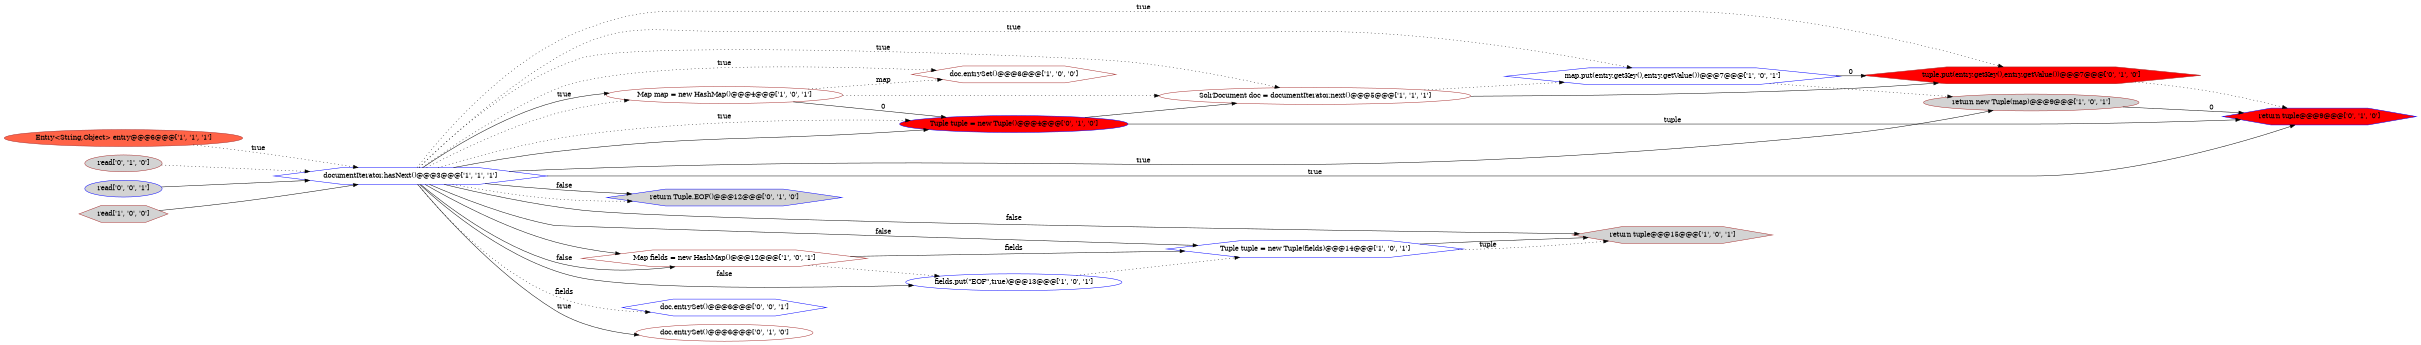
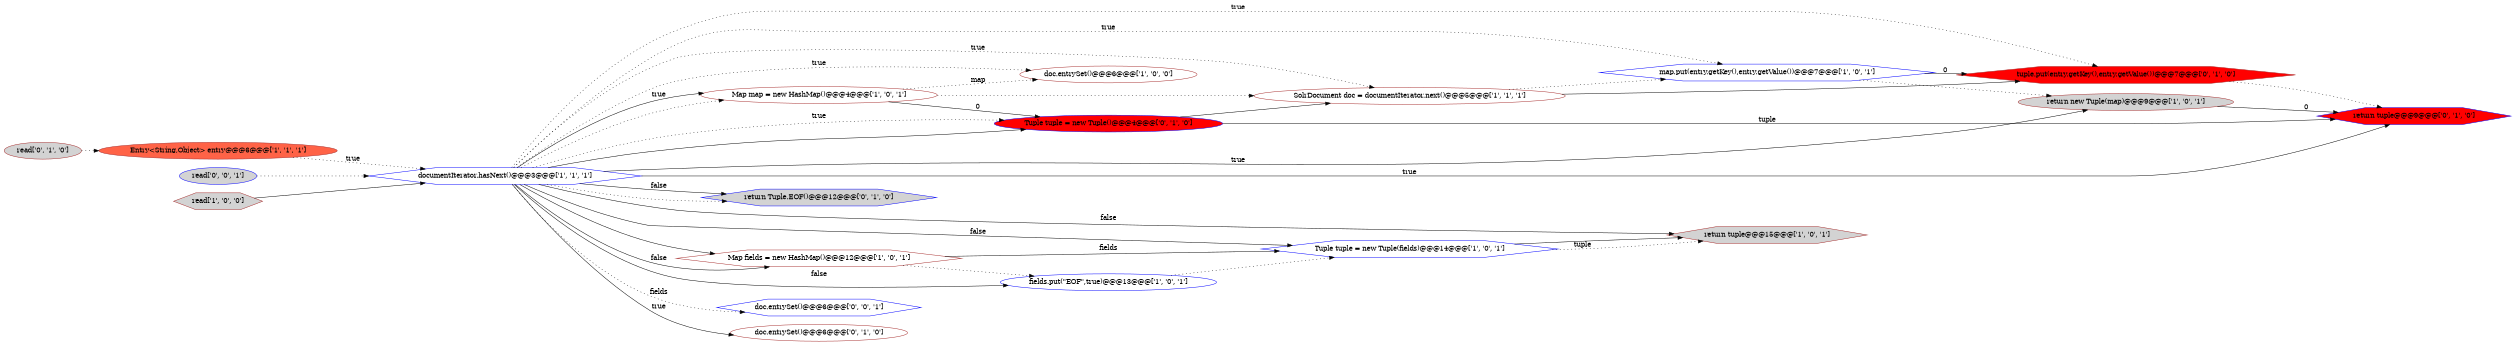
(1014, 74) -> (1108, 74)
(233, 168) -> (88, 151)
(233, 184) -> (310, 176)
